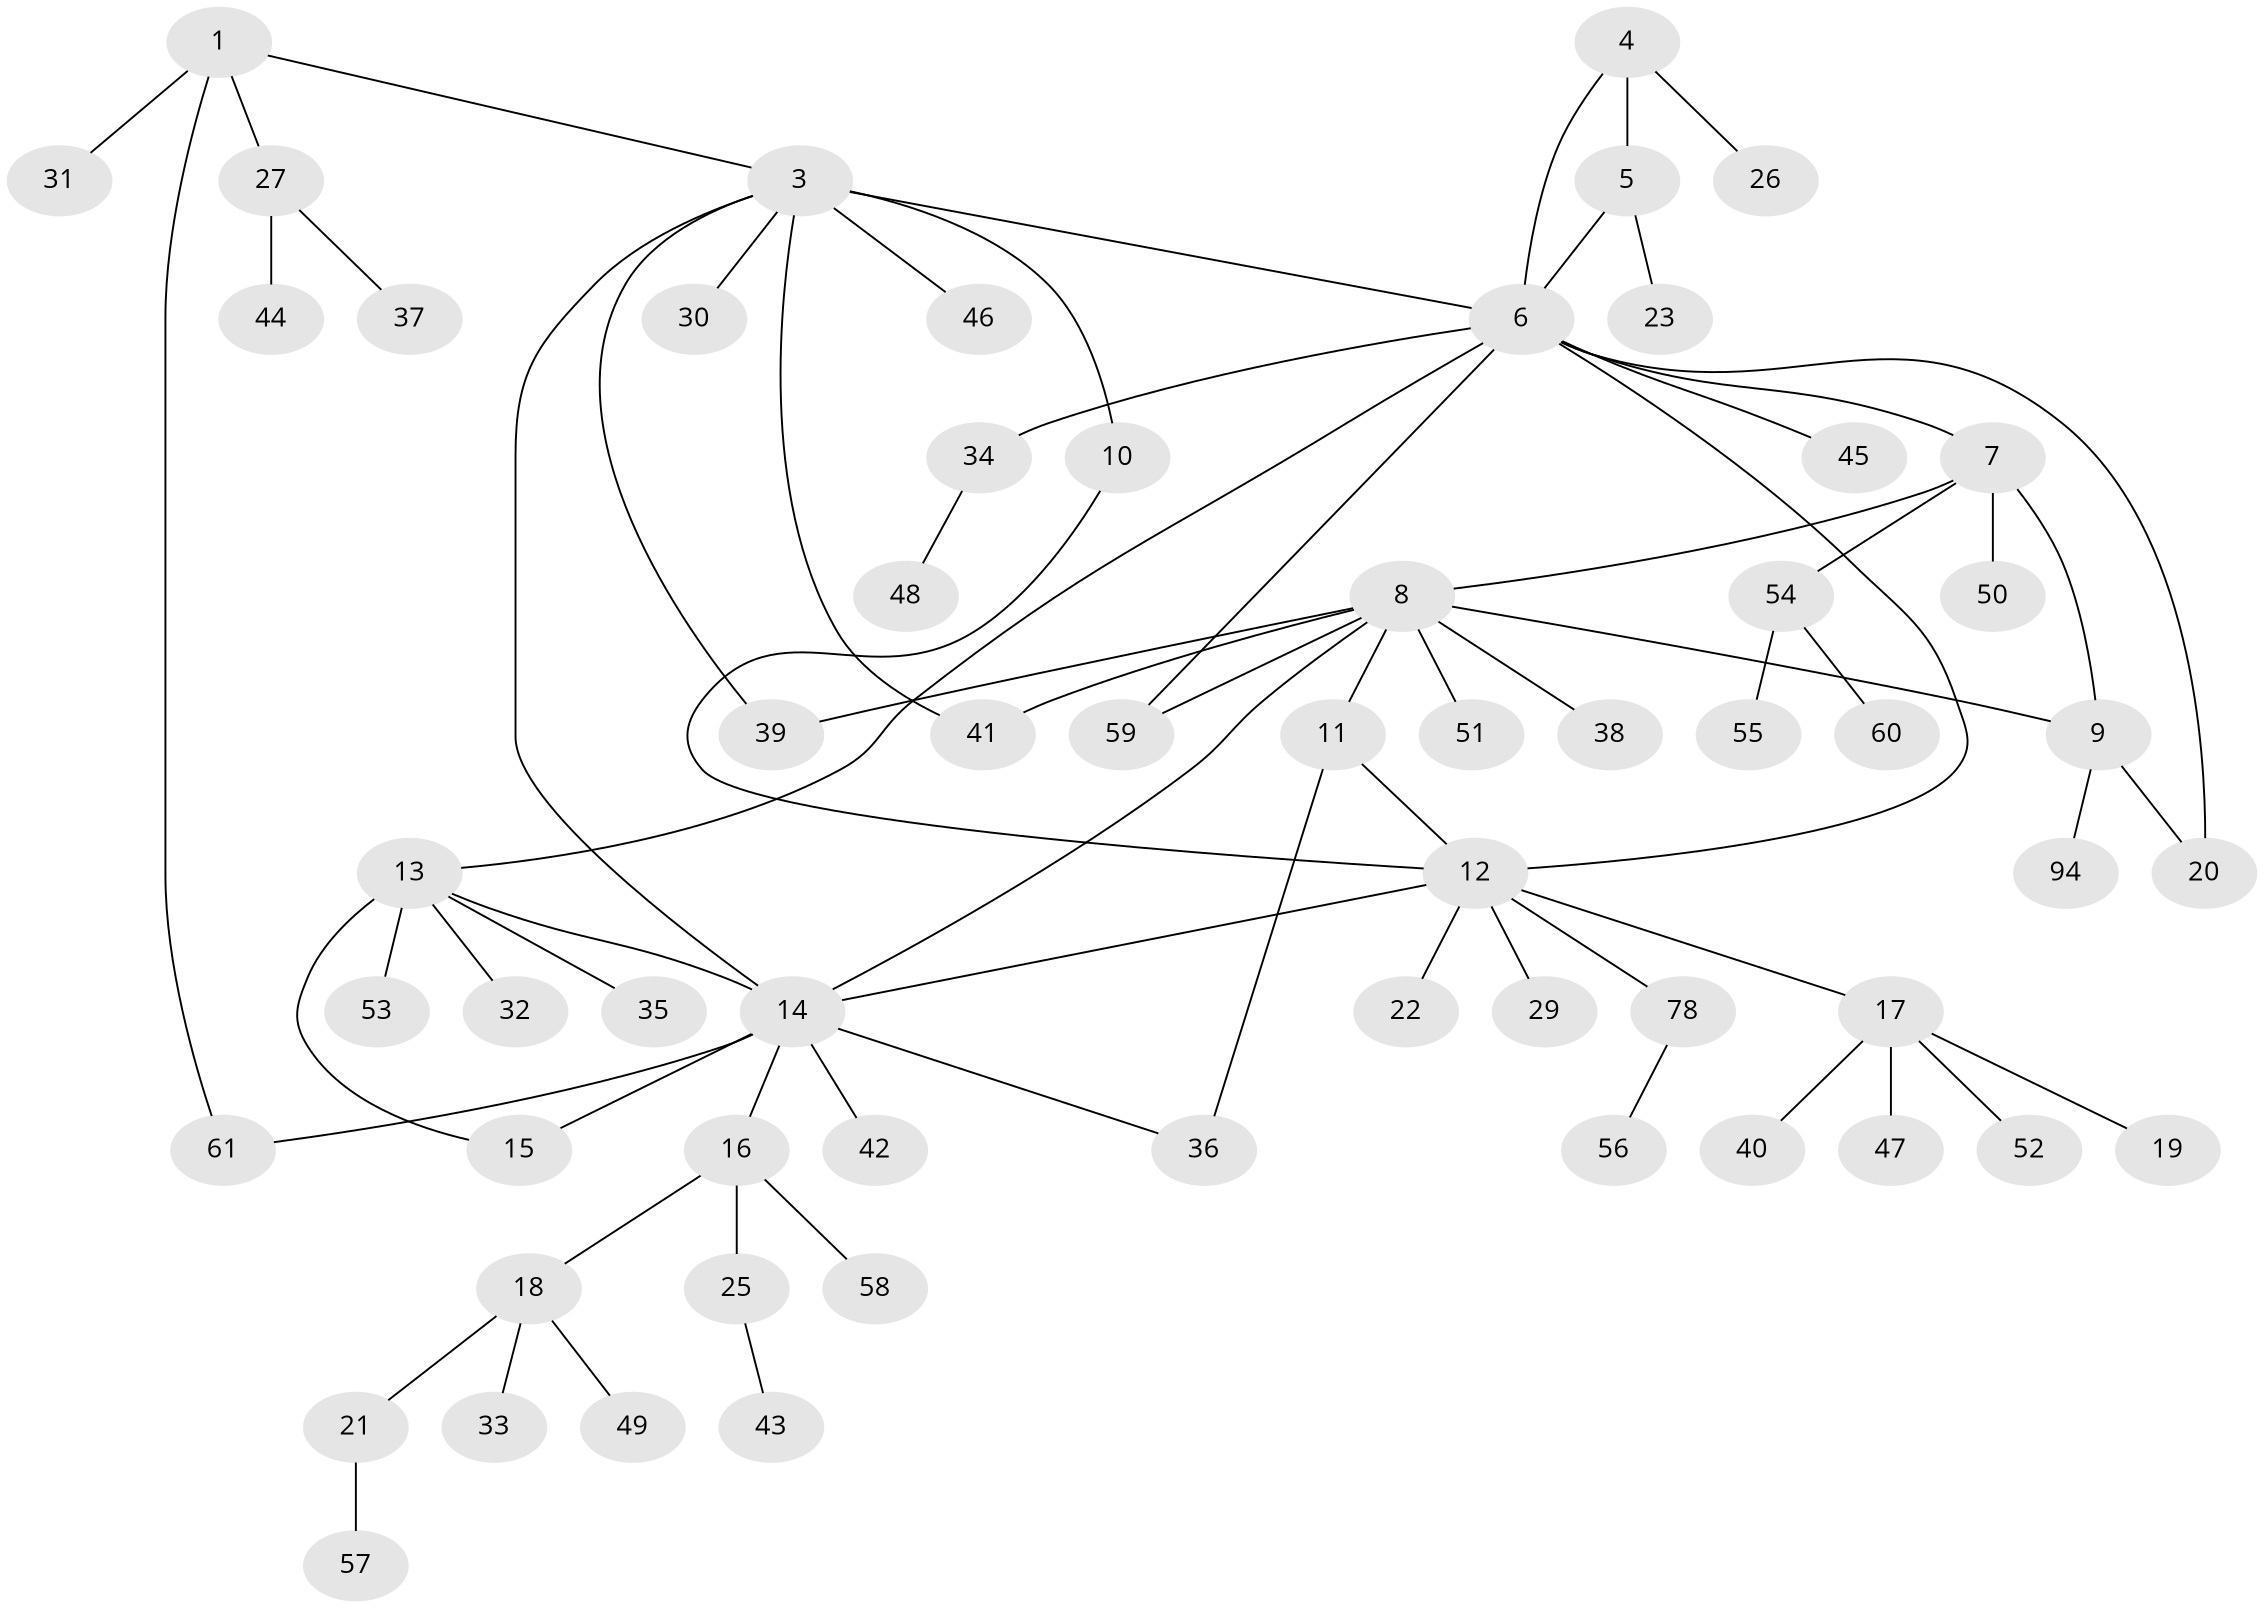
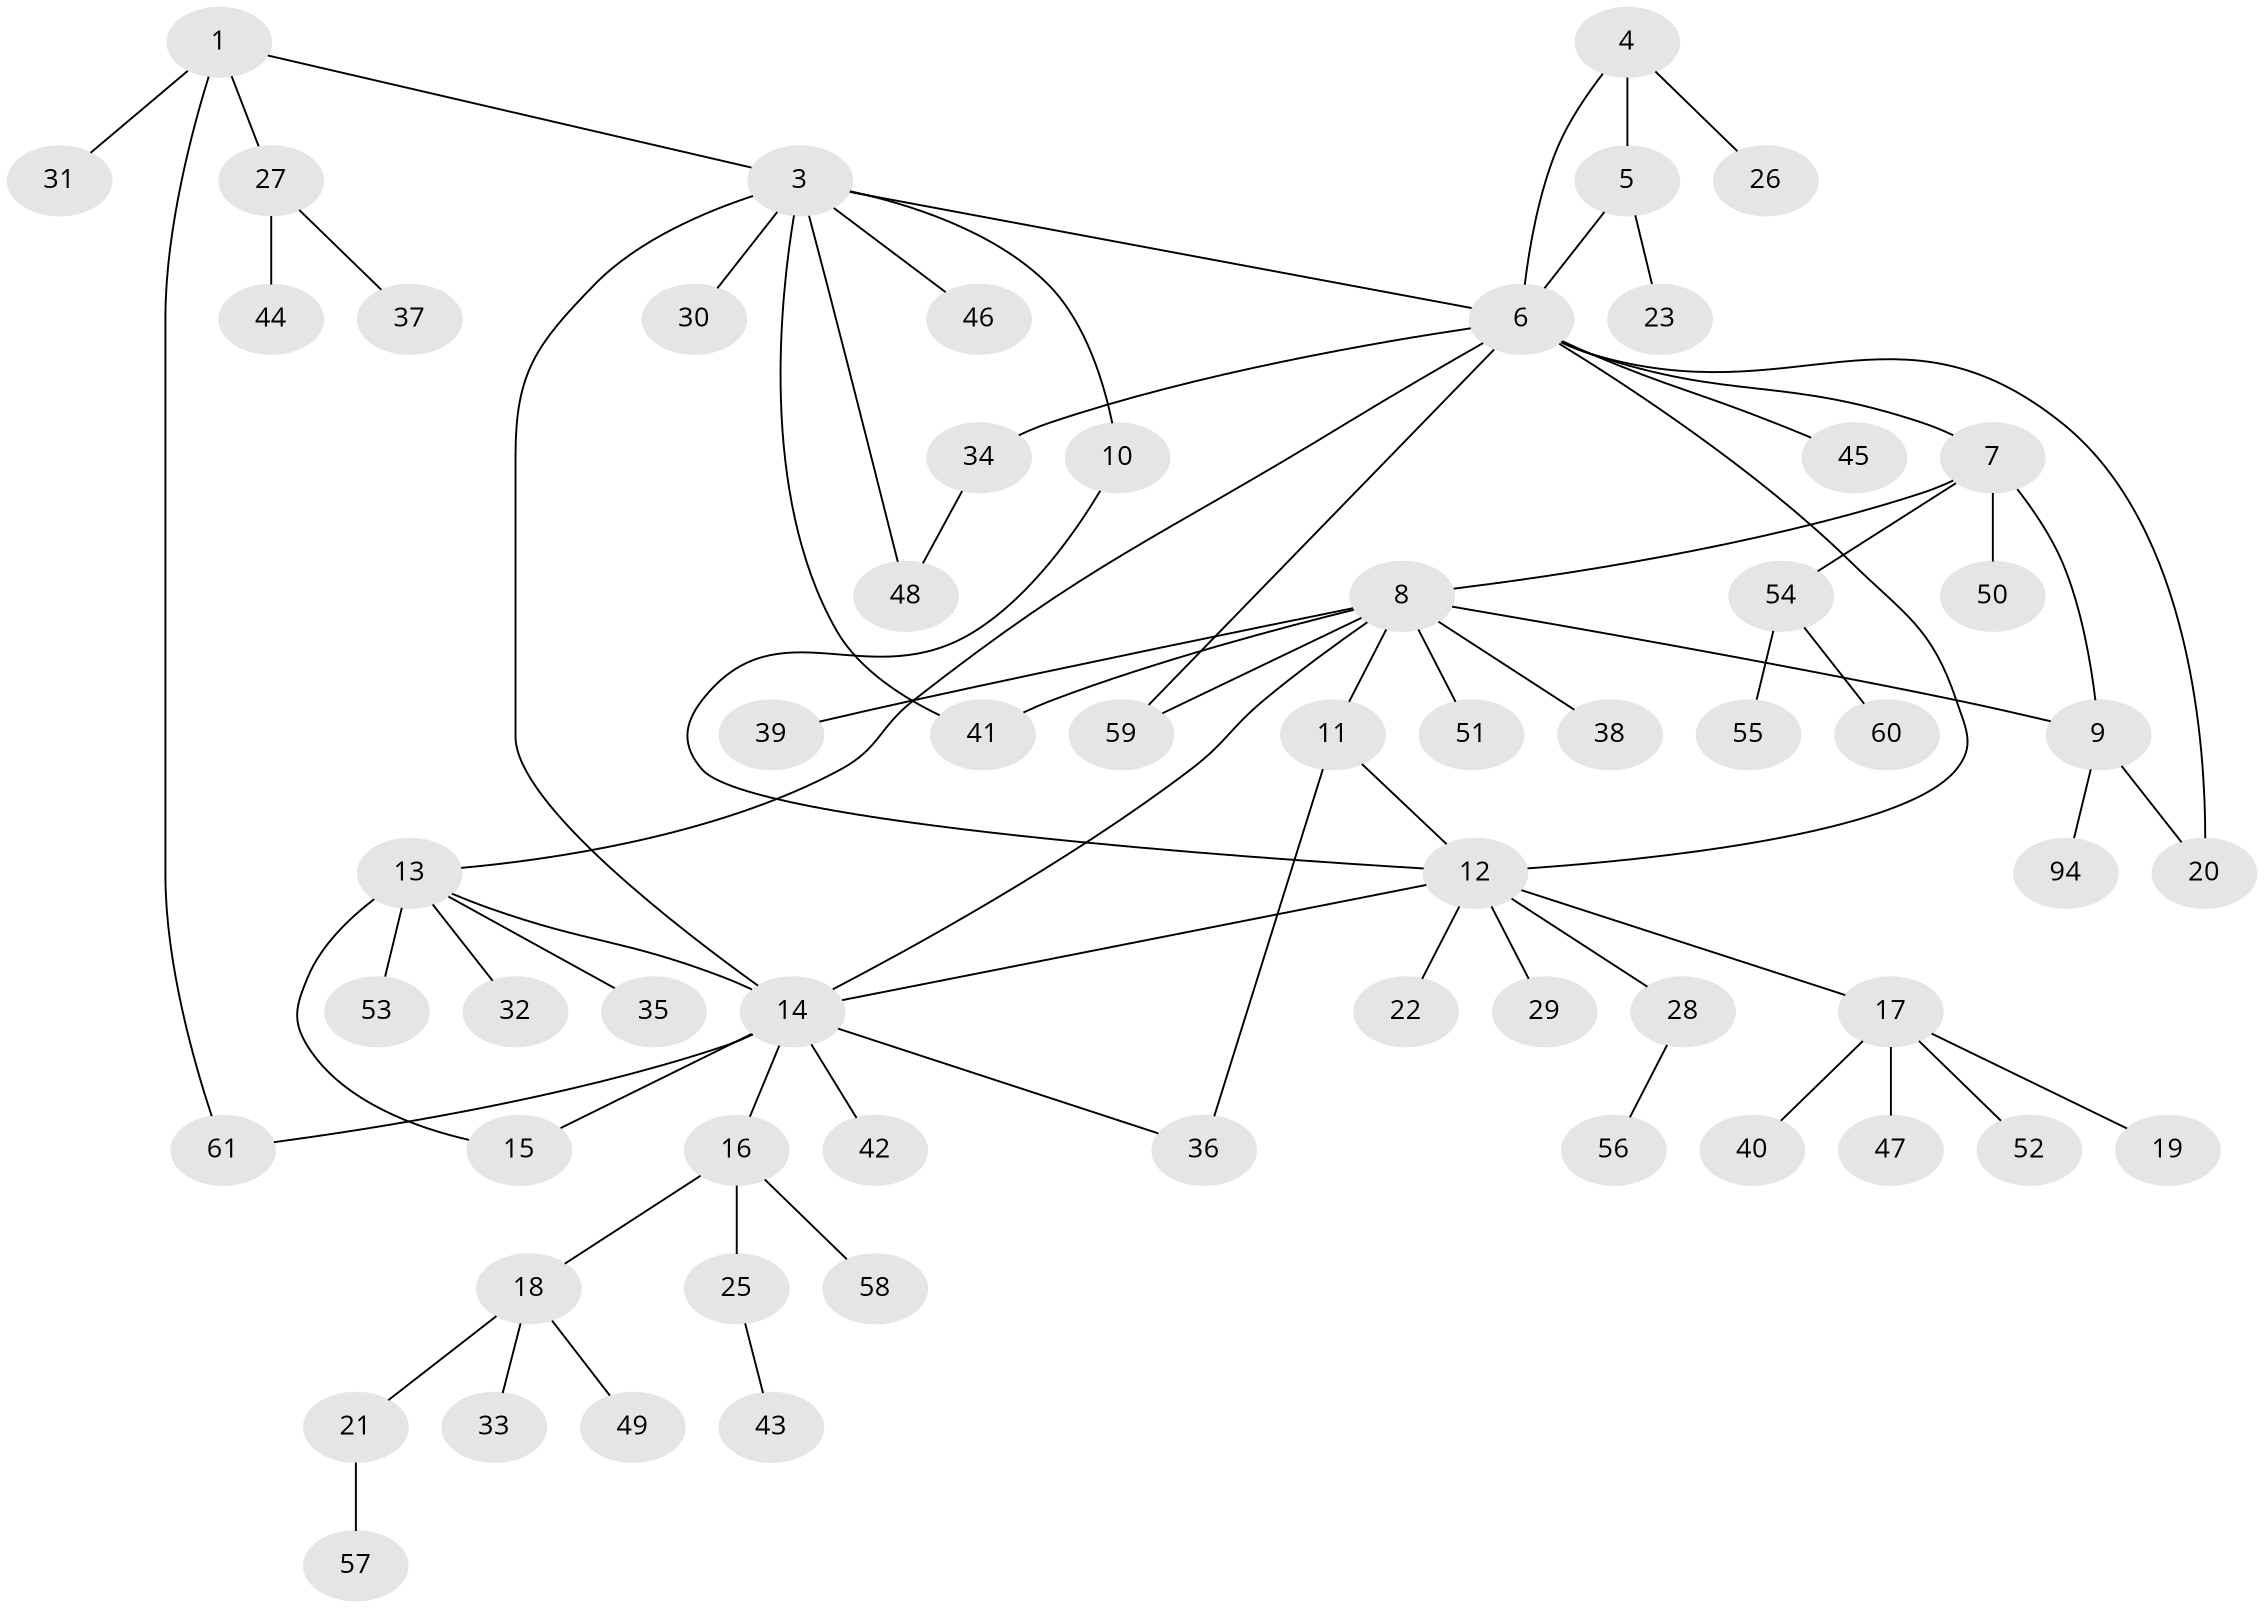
(606, 432) -> (854, 389)
(1683, 1012) -> (1683, 1012)
